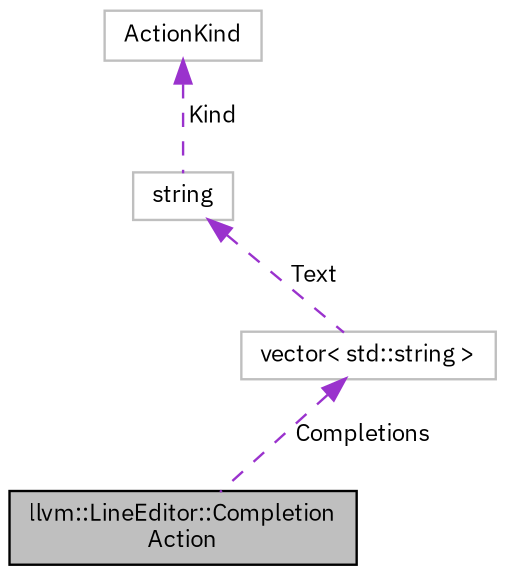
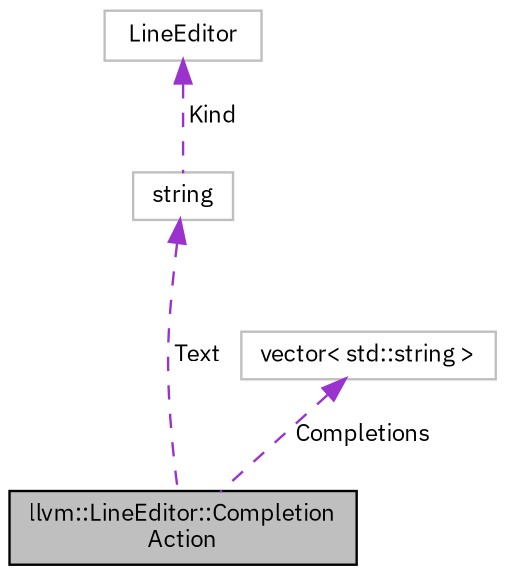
(183, 36) -> (183, 36)
(285, 284) -> (168, 367)
